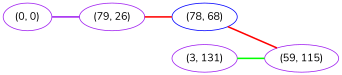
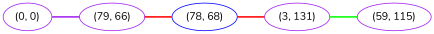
(112, 17) -> (112, 17)
(252, 37) -> (251, 17)
